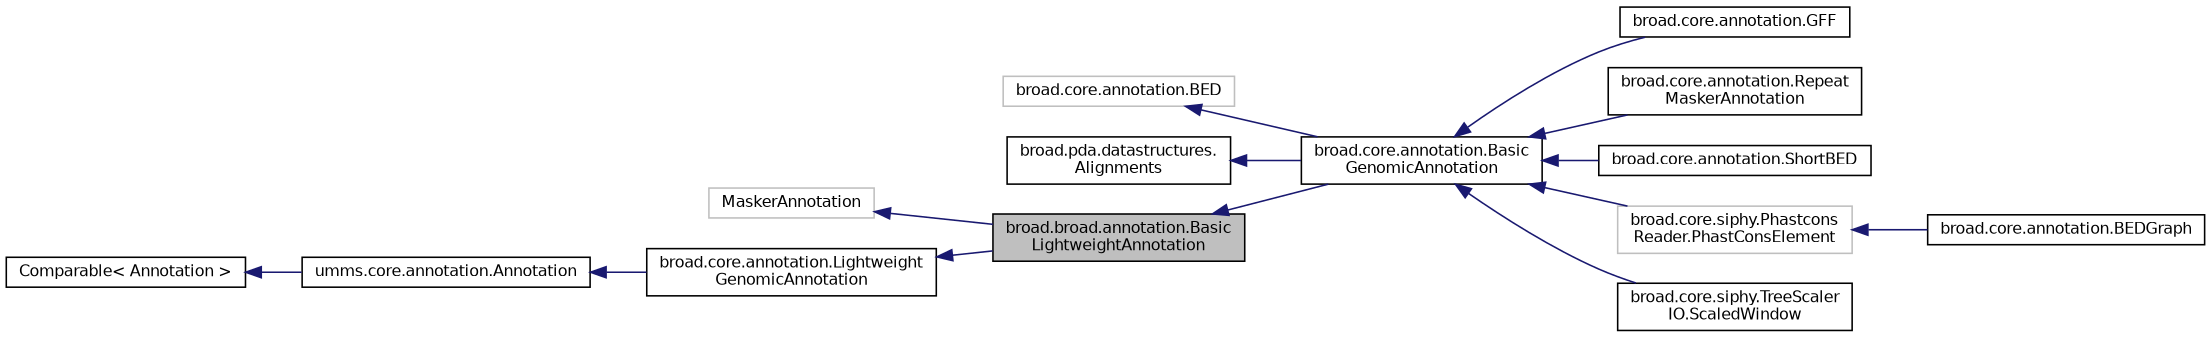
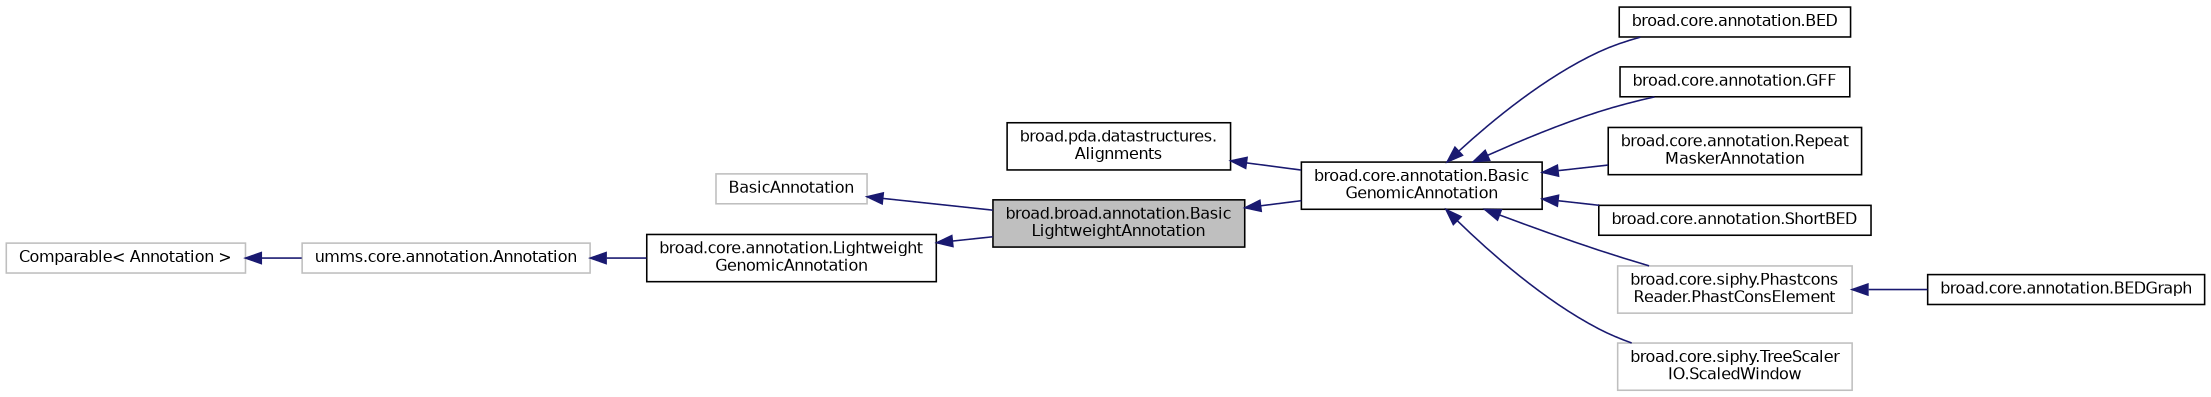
(1119, 91) -> (1735, 22)
(1259, 123) -> (1543, 84)
(792, 203) -> (792, 189)
(126, 272) -> (126, 258)
(446, 272) -> (446, 258)
(1735, 307) -> (1735, 367)
